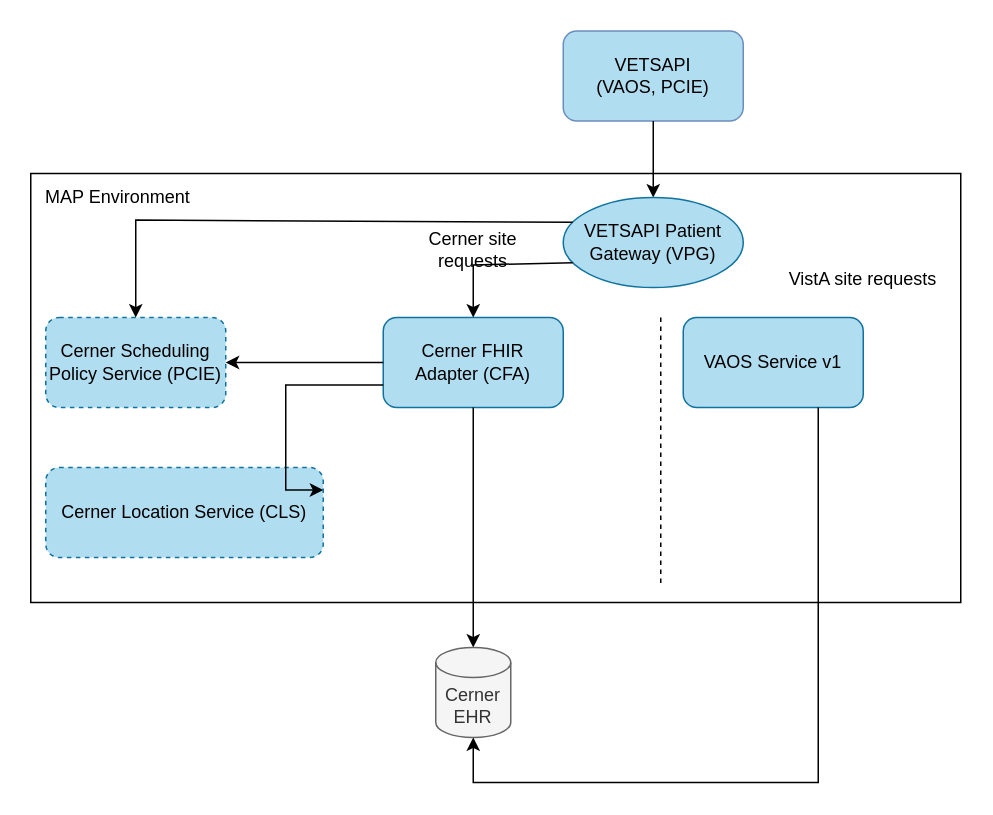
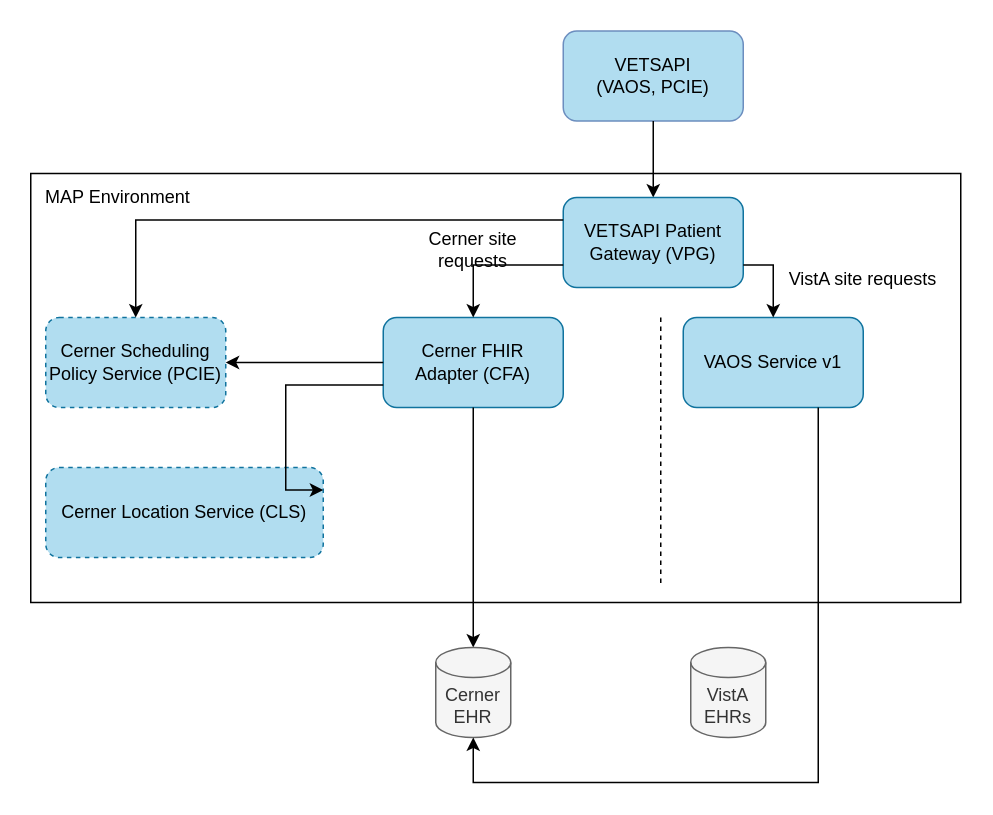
(653, 242) -> (653, 242)
none -> (773, 271)
none -> (728, 692)
